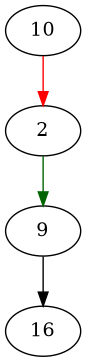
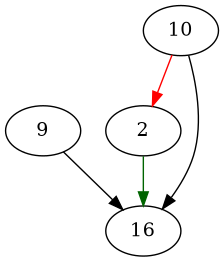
none -> (198, 129)
(43, 174) -> (143, 174)
